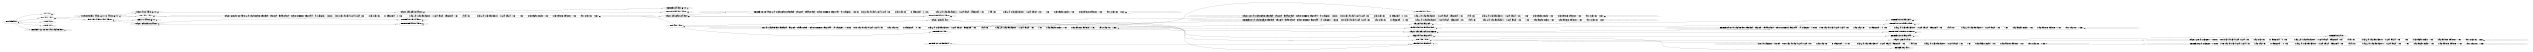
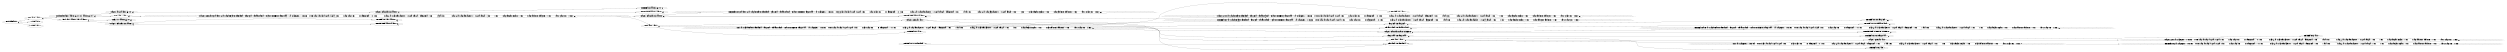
(48, 14) -> none
(48, 30) -> none
